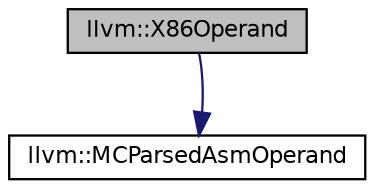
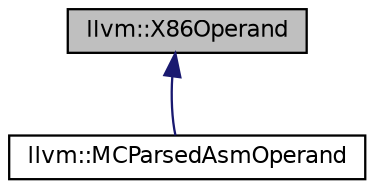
(202, 83) -> (172, 106)
